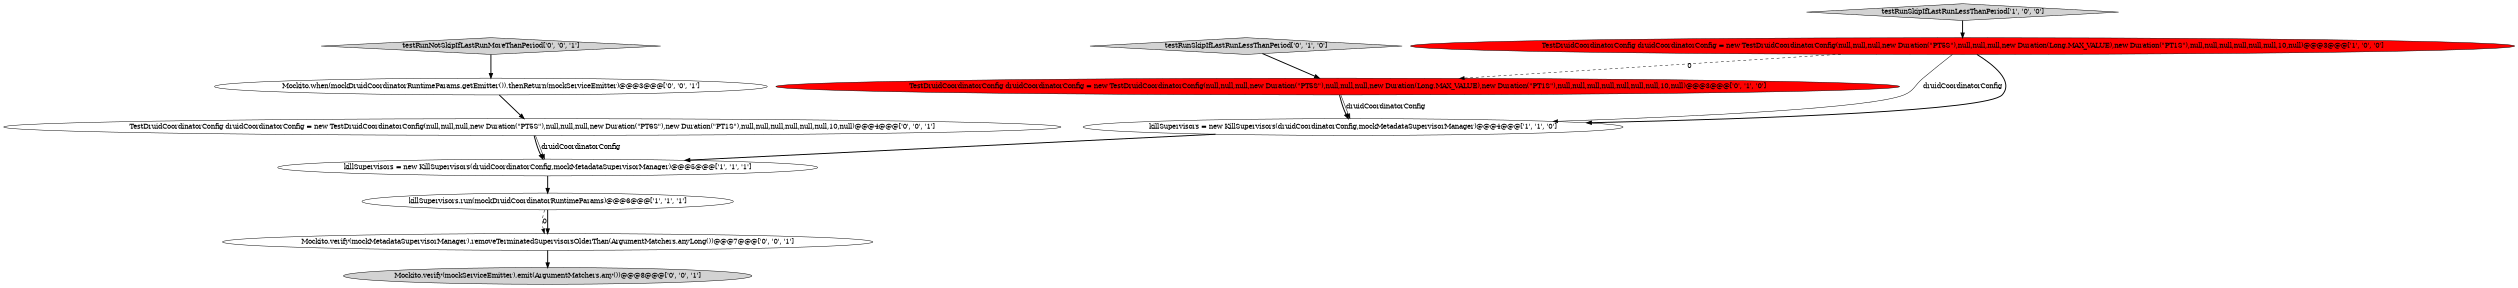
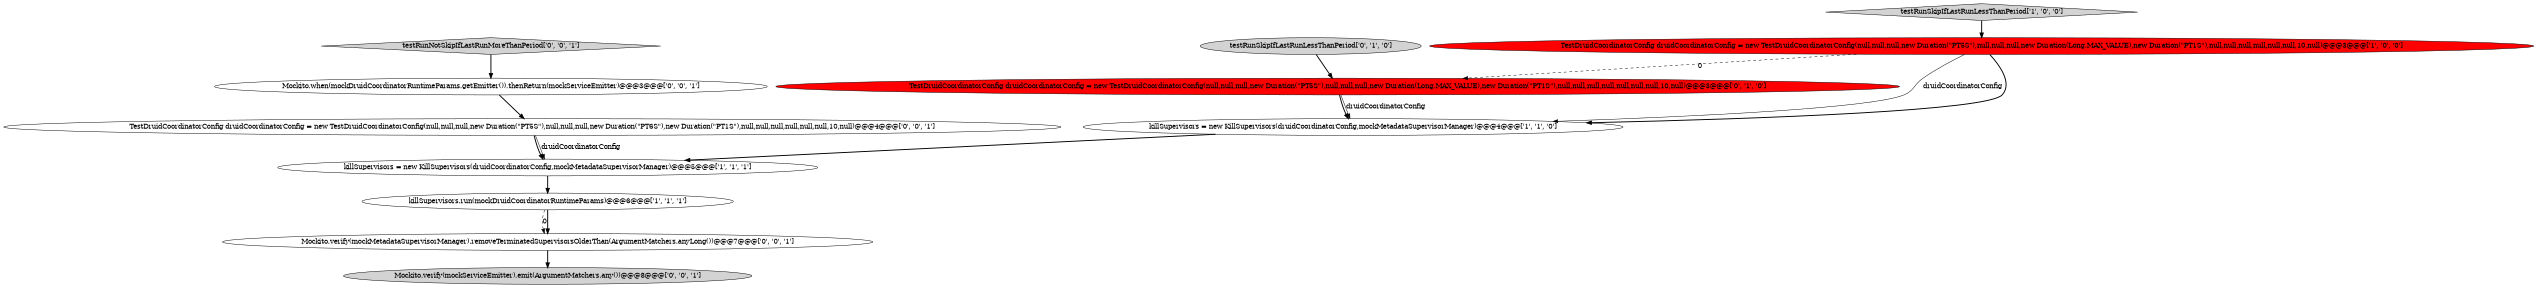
(1246, 46) -> (1311, 46)
